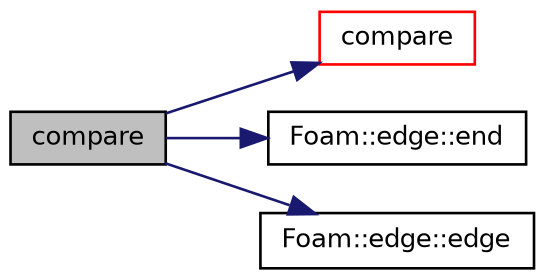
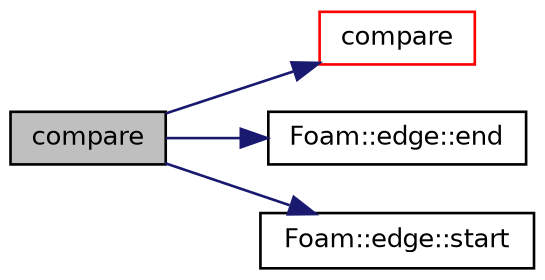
(397, 241) -> (397, 241)
